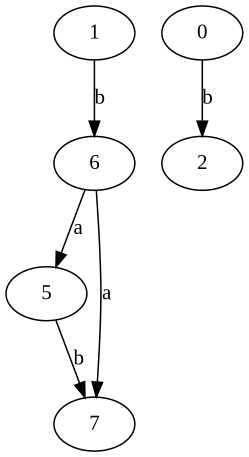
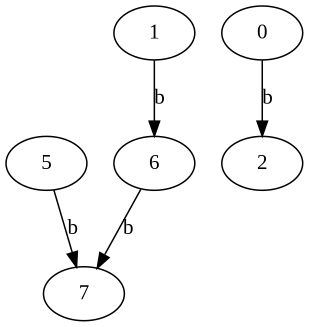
(73, 222) -> none
(107, 294) -> (128, 229)
